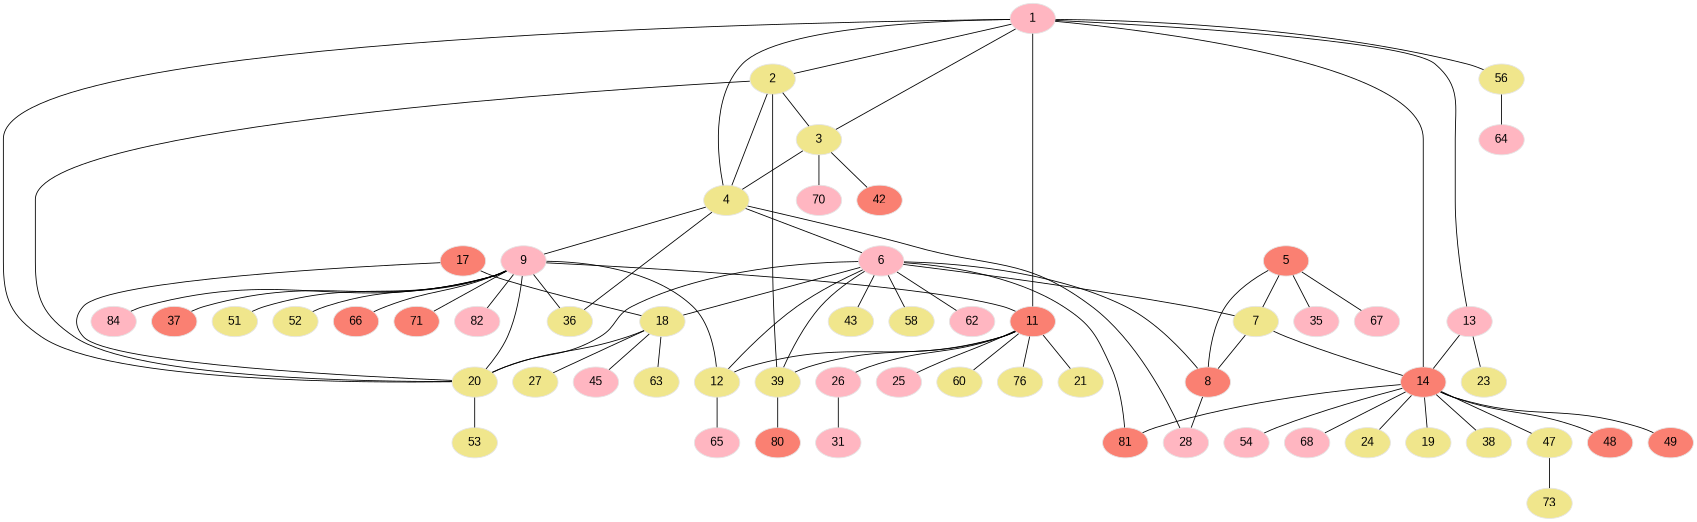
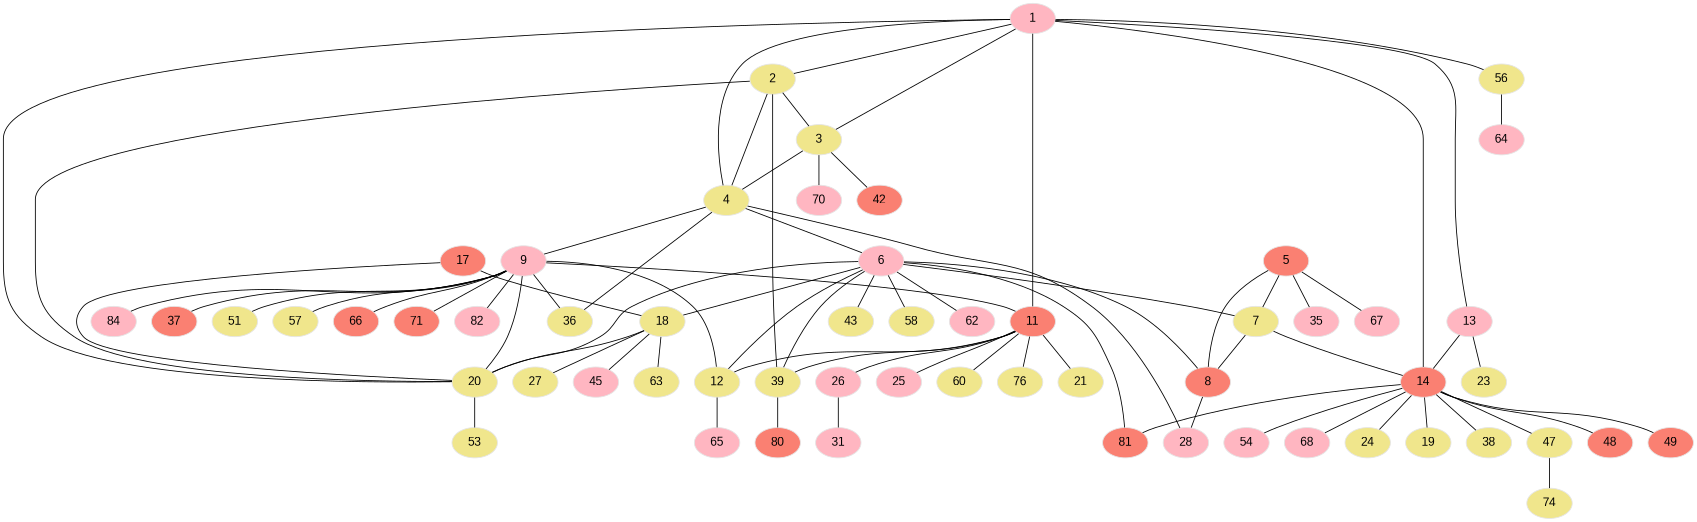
(295, 322) -> (295, 322)
(1550, 503) -> (1550, 503)
